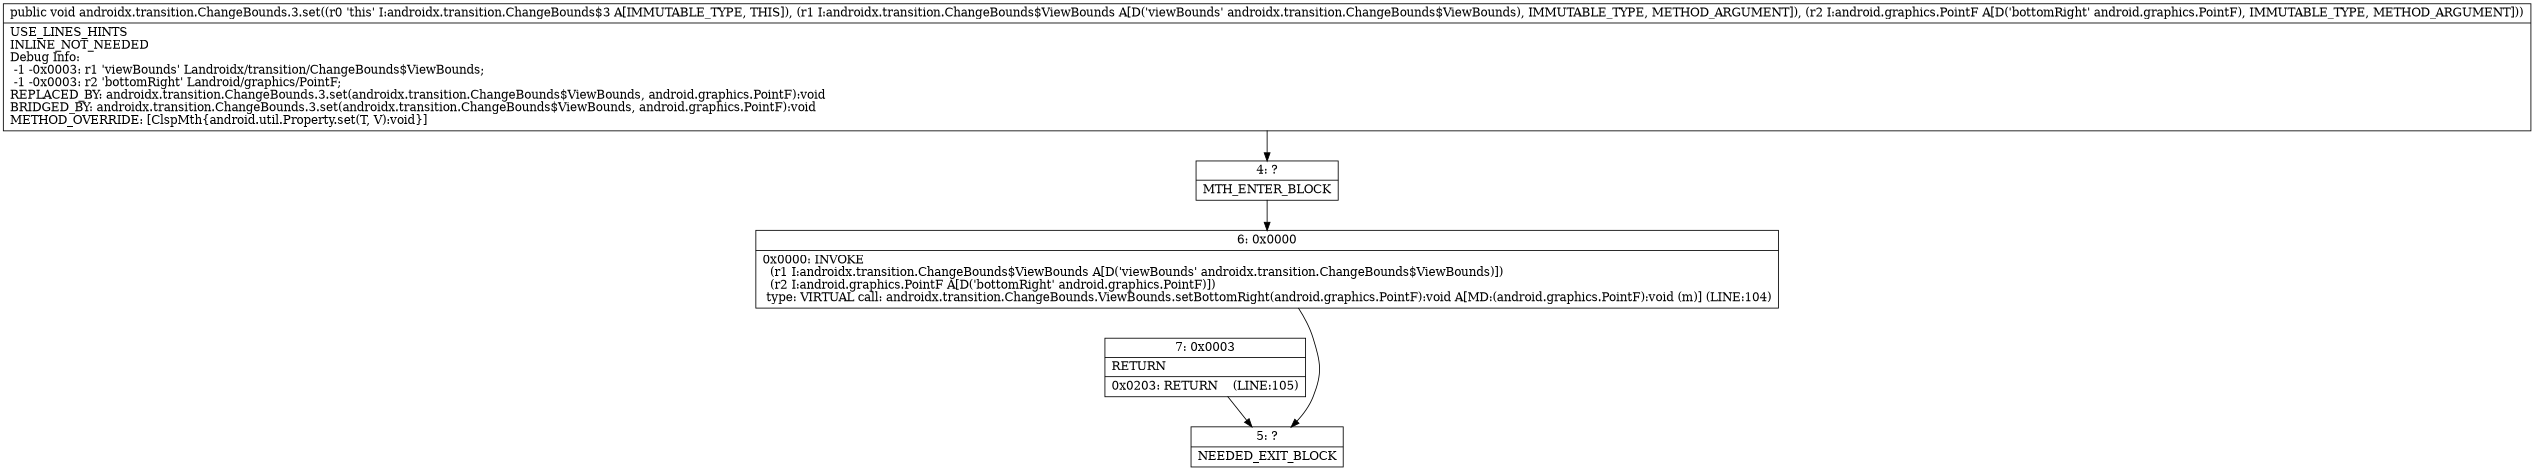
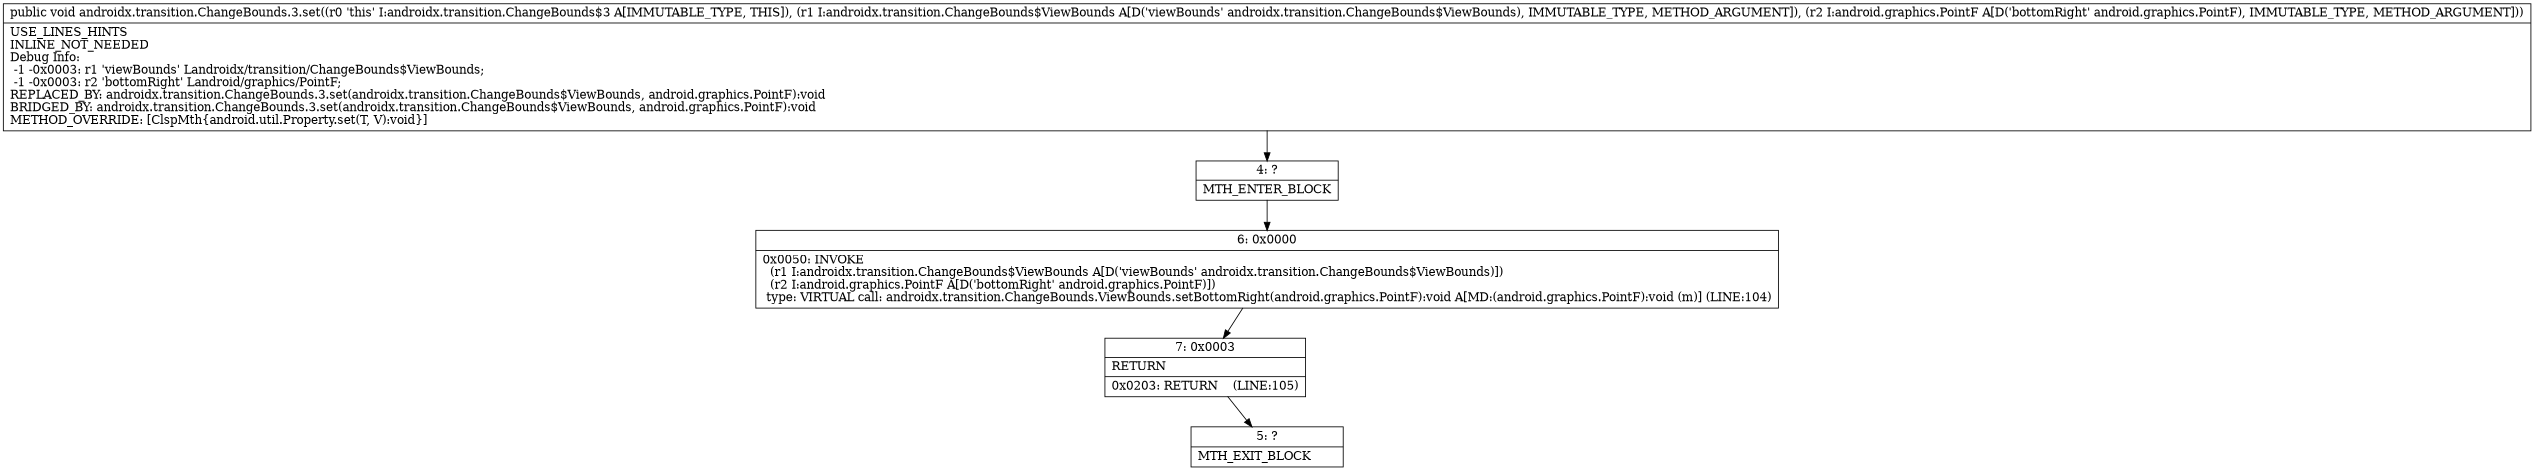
(817, 260) -> (817, 260)
(1319, 365) -> (1235, 320)
(1267, 457) -> (1255, 457)
